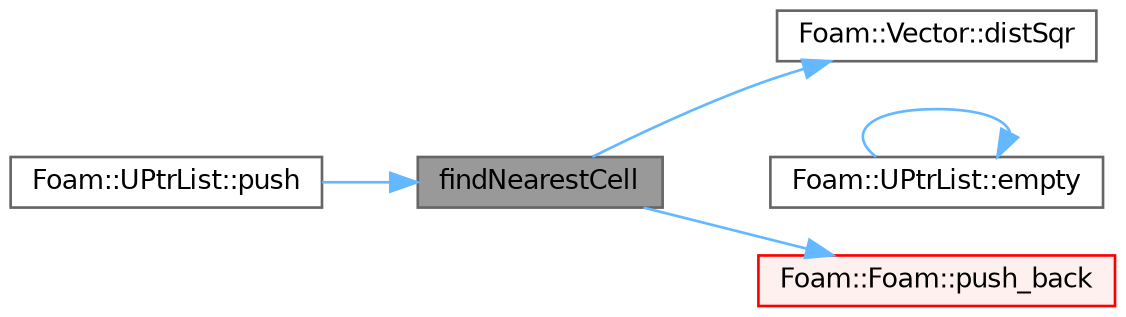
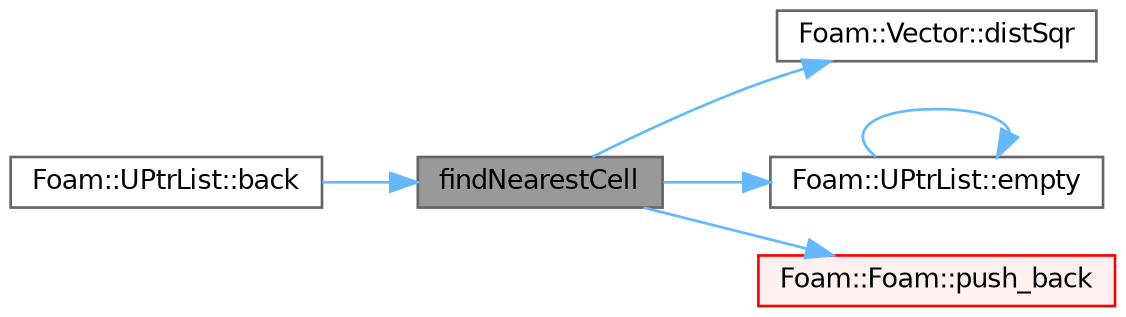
(166, 182) -> (166, 182)
none -> (703, 182)
